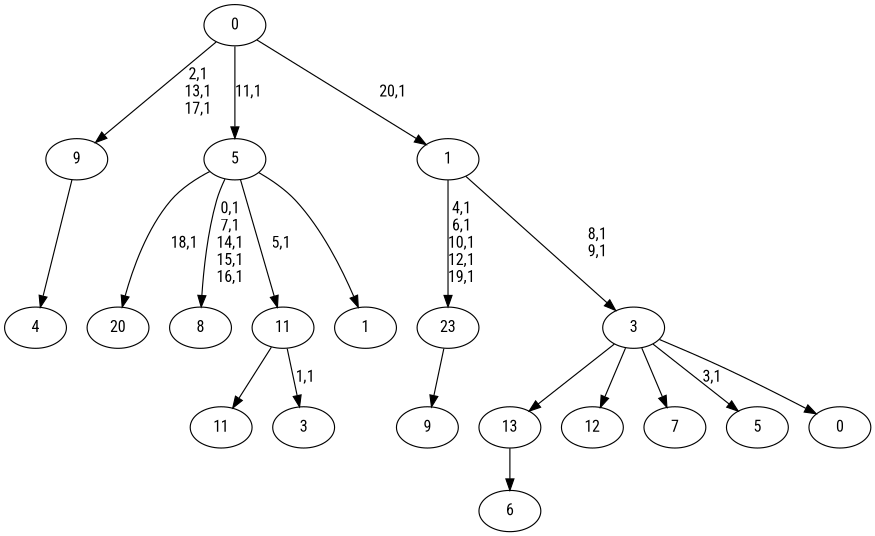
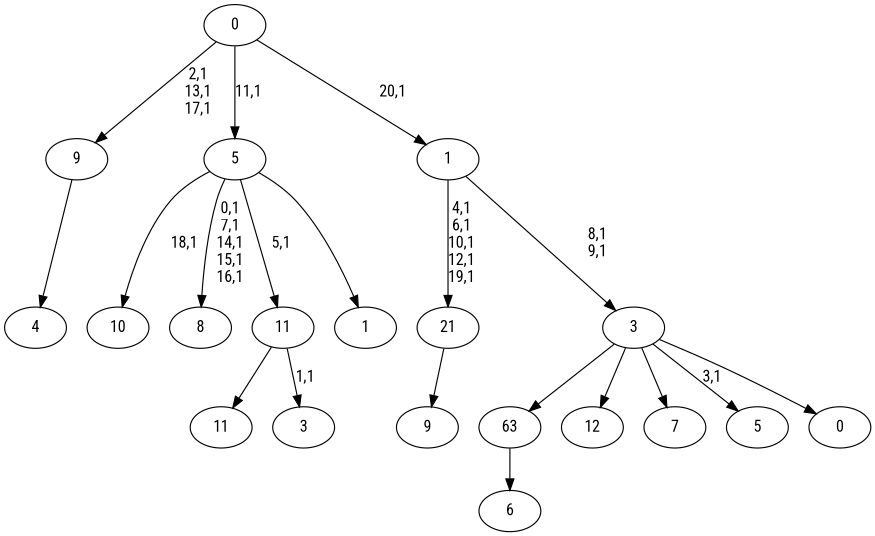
(118, 328) -> (118, 328)
(448, 328) -> (448, 328)
(510, 427) -> (510, 427)
